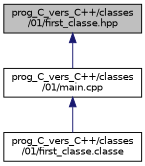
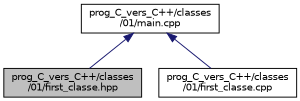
(73, 56) -> (108, 54)
(73, 147) -> (228, 83)
